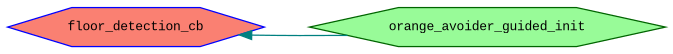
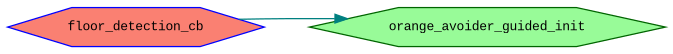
(300, 36) -> (287, 19)
